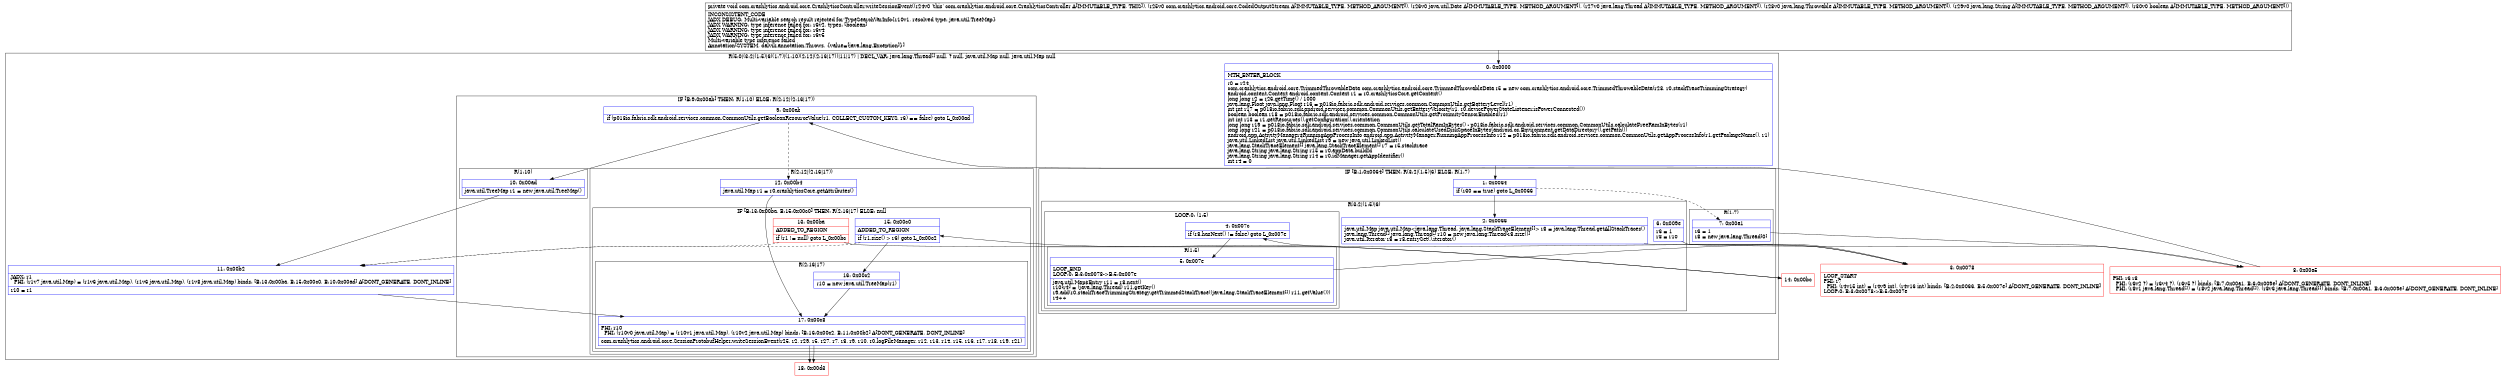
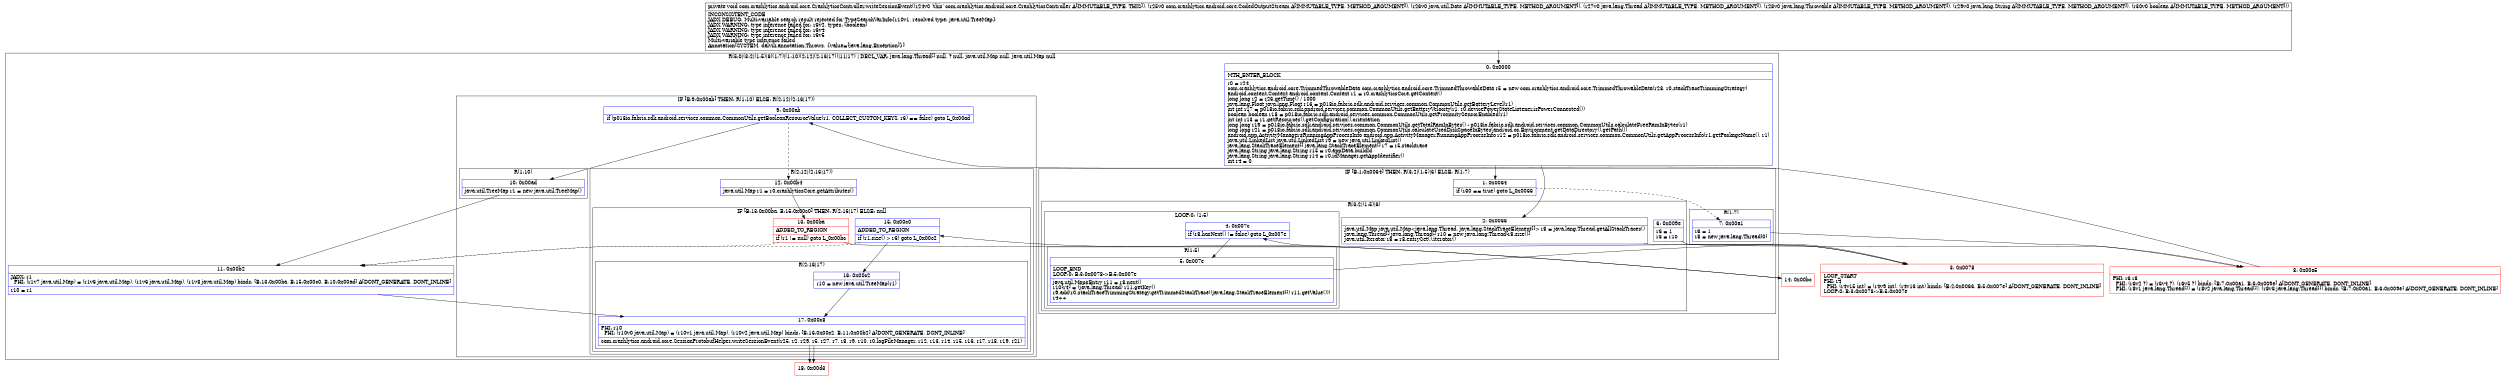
(1495, 205) -> (1543, 194)
(772, 256) -> (798, 206)
(1833, 282) -> (1833, 282)
